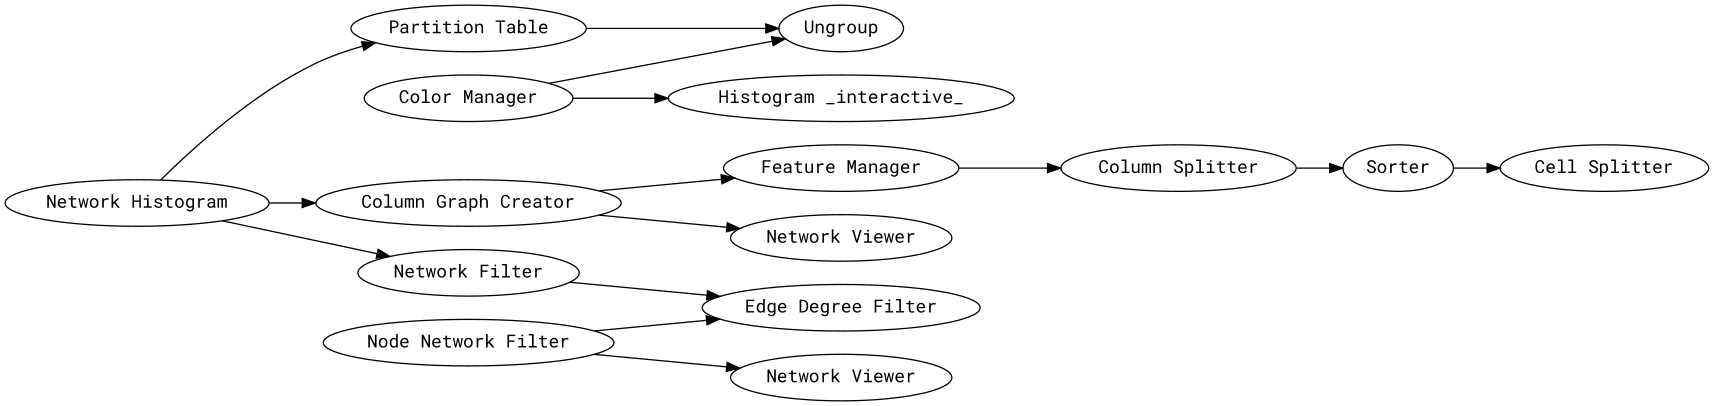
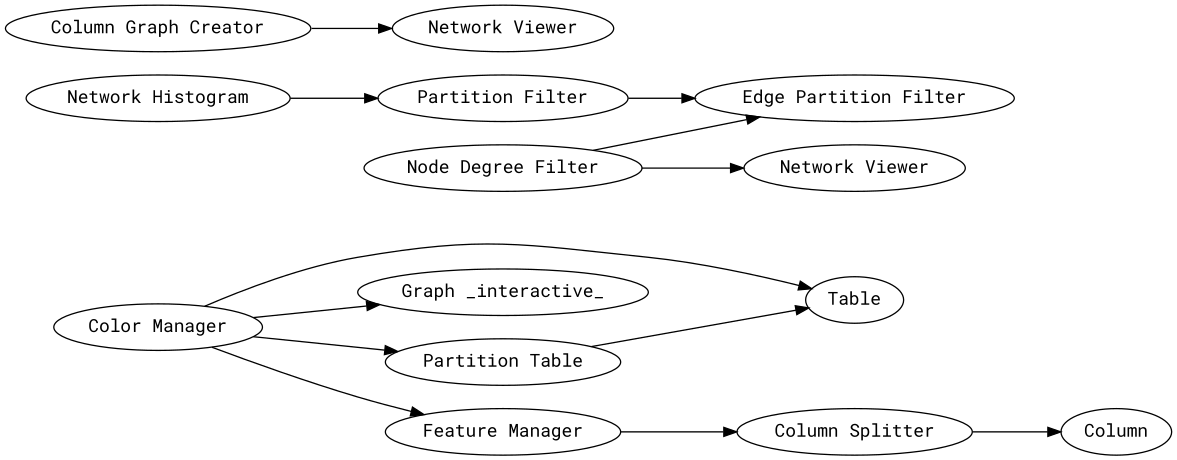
(841, 28) -> (855, 300)
(841, 98) -> (503, 292)
(254, 101) -> (319, 343)
(1398, 168) -> (1116, 432)
(1604, 168) -> none
(660, 185) -> (311, 382)
(286, 203) -> none
(469, 273) -> (503, 98)
(841, 308) -> (855, 98)
(469, 343) -> (503, 168)
